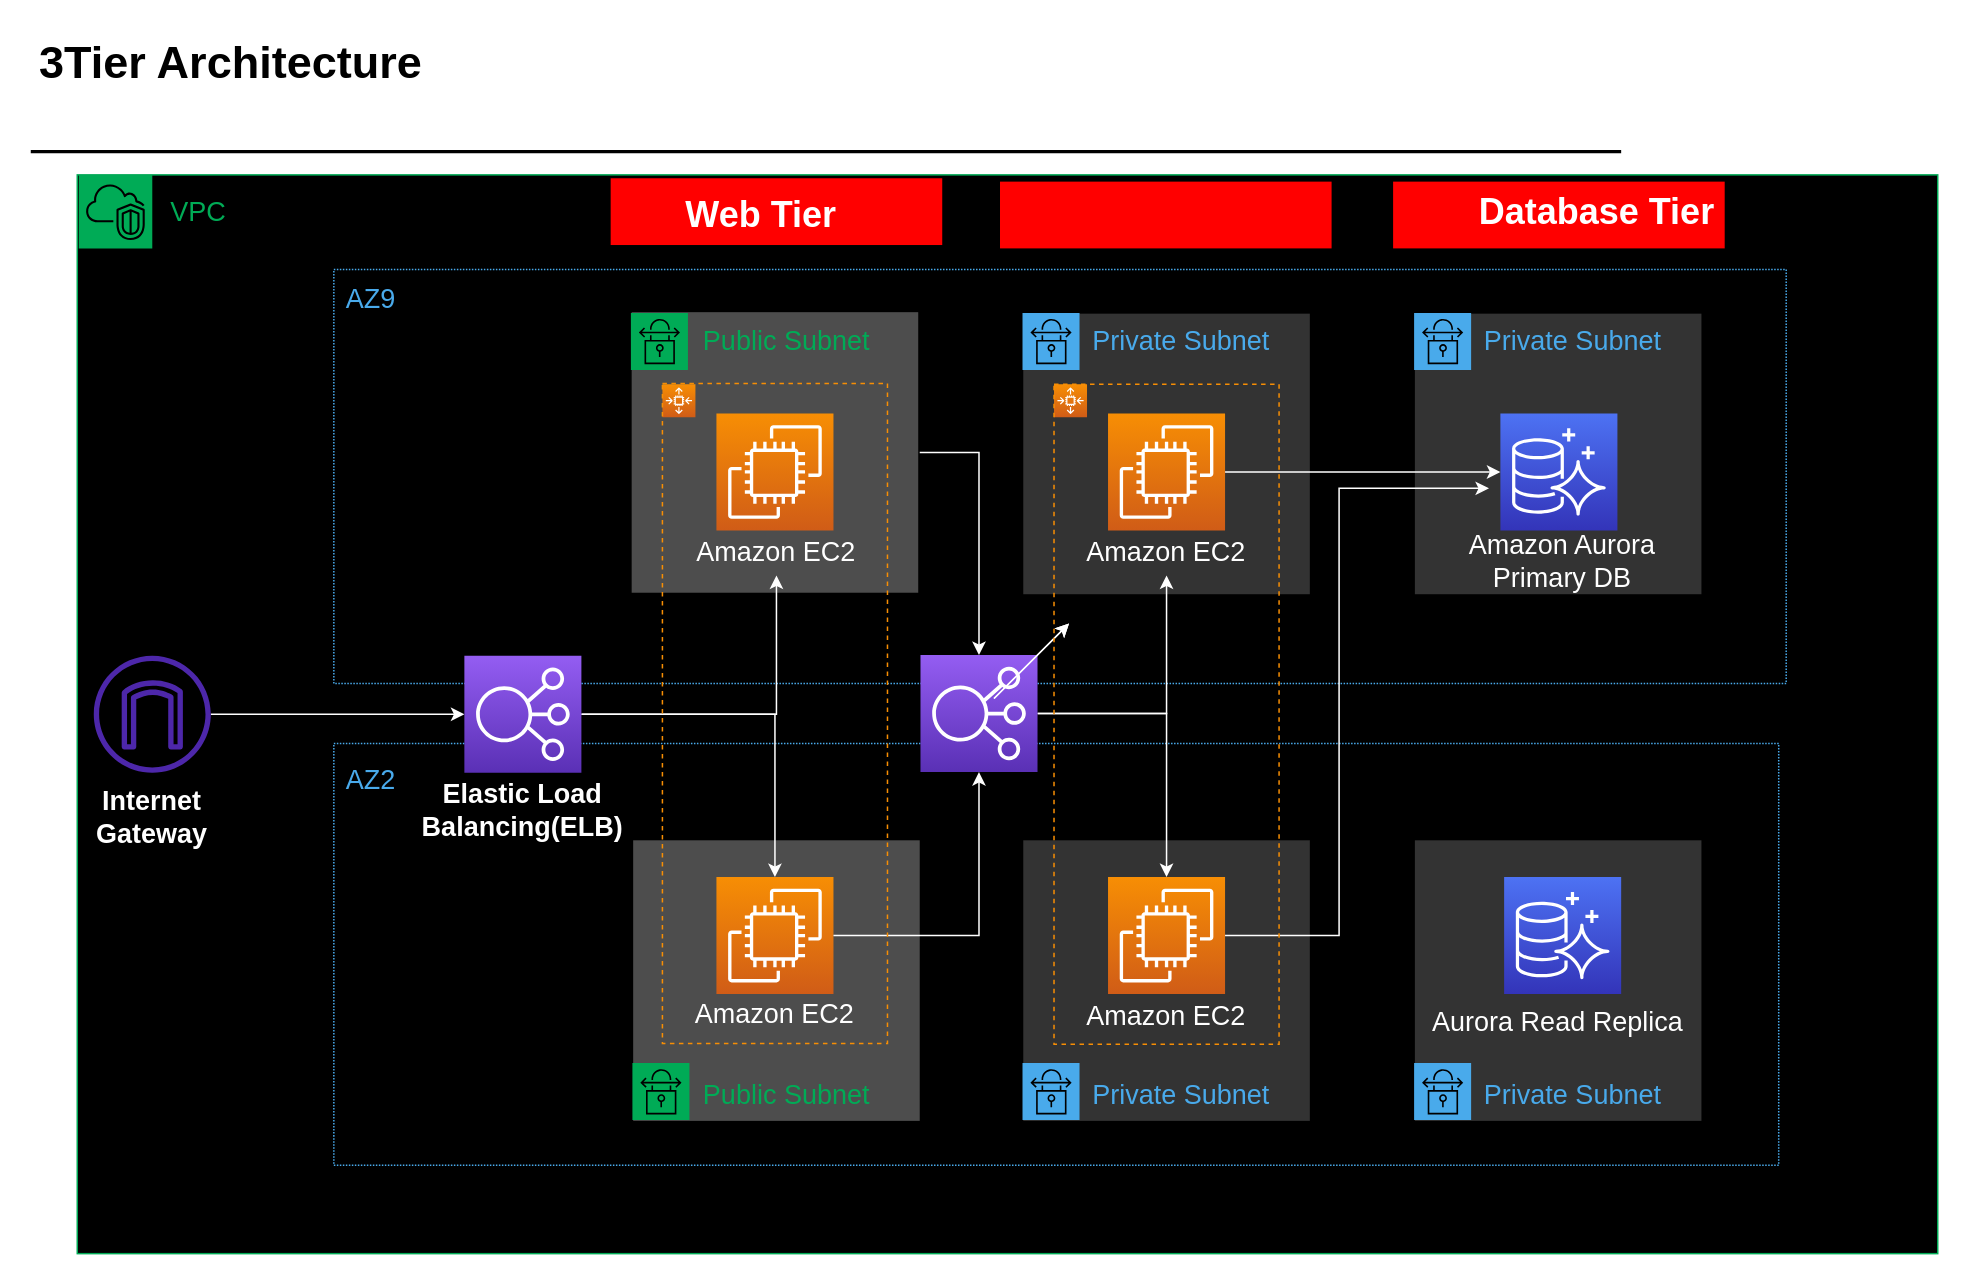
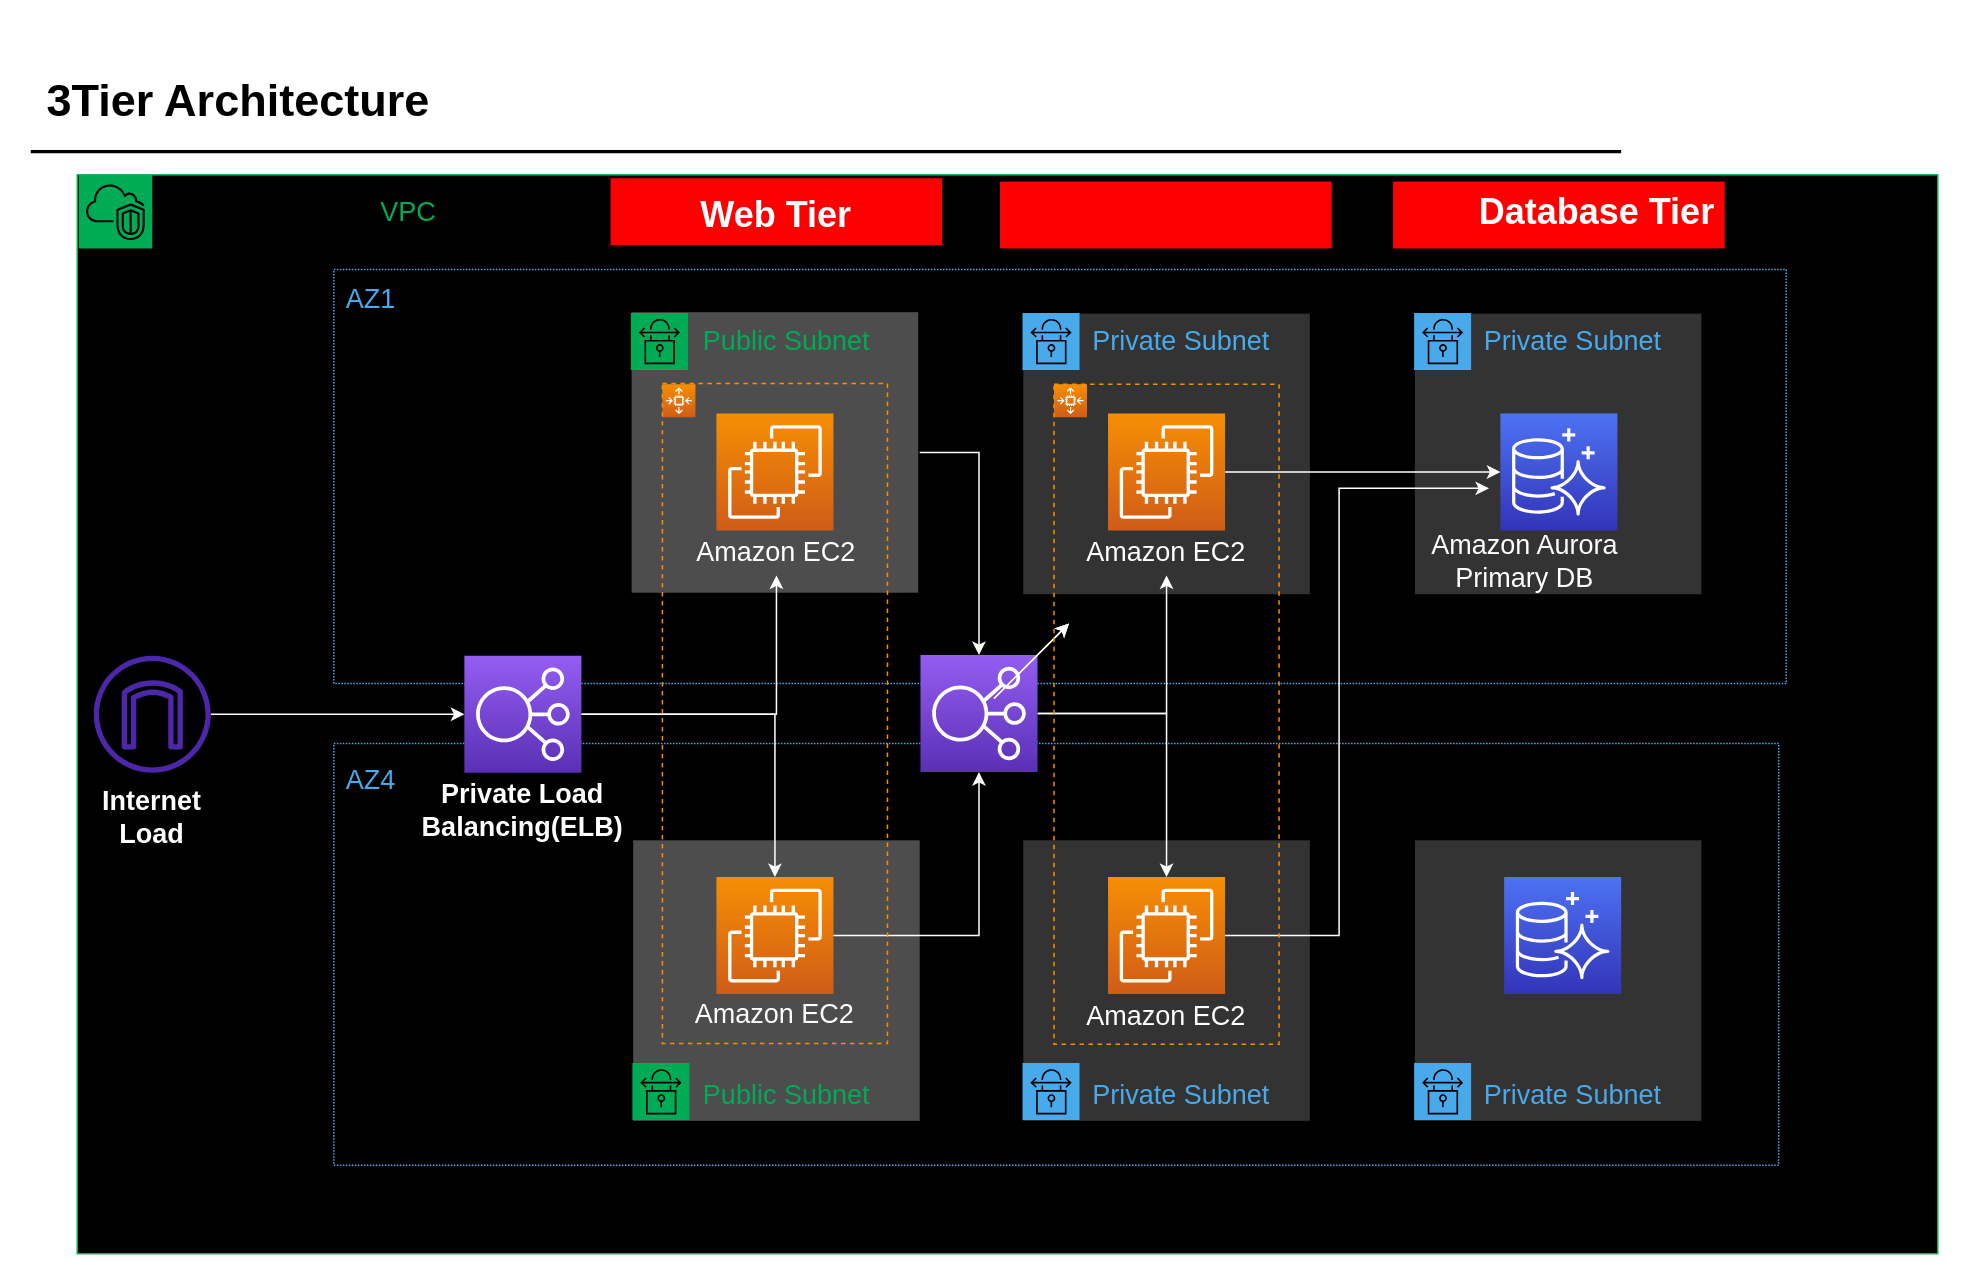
(247, 62) -> (254, 99)
(199, 212) -> (409, 212)
(761, 215) -> (776, 215)
(371, 299) -> (371, 299)
(1562, 562) -> (1525, 562)
(371, 781) -> (371, 781)
(523, 811) -> (523, 811)
(152, 818) -> (152, 818)
(1558, 1022) -> none
